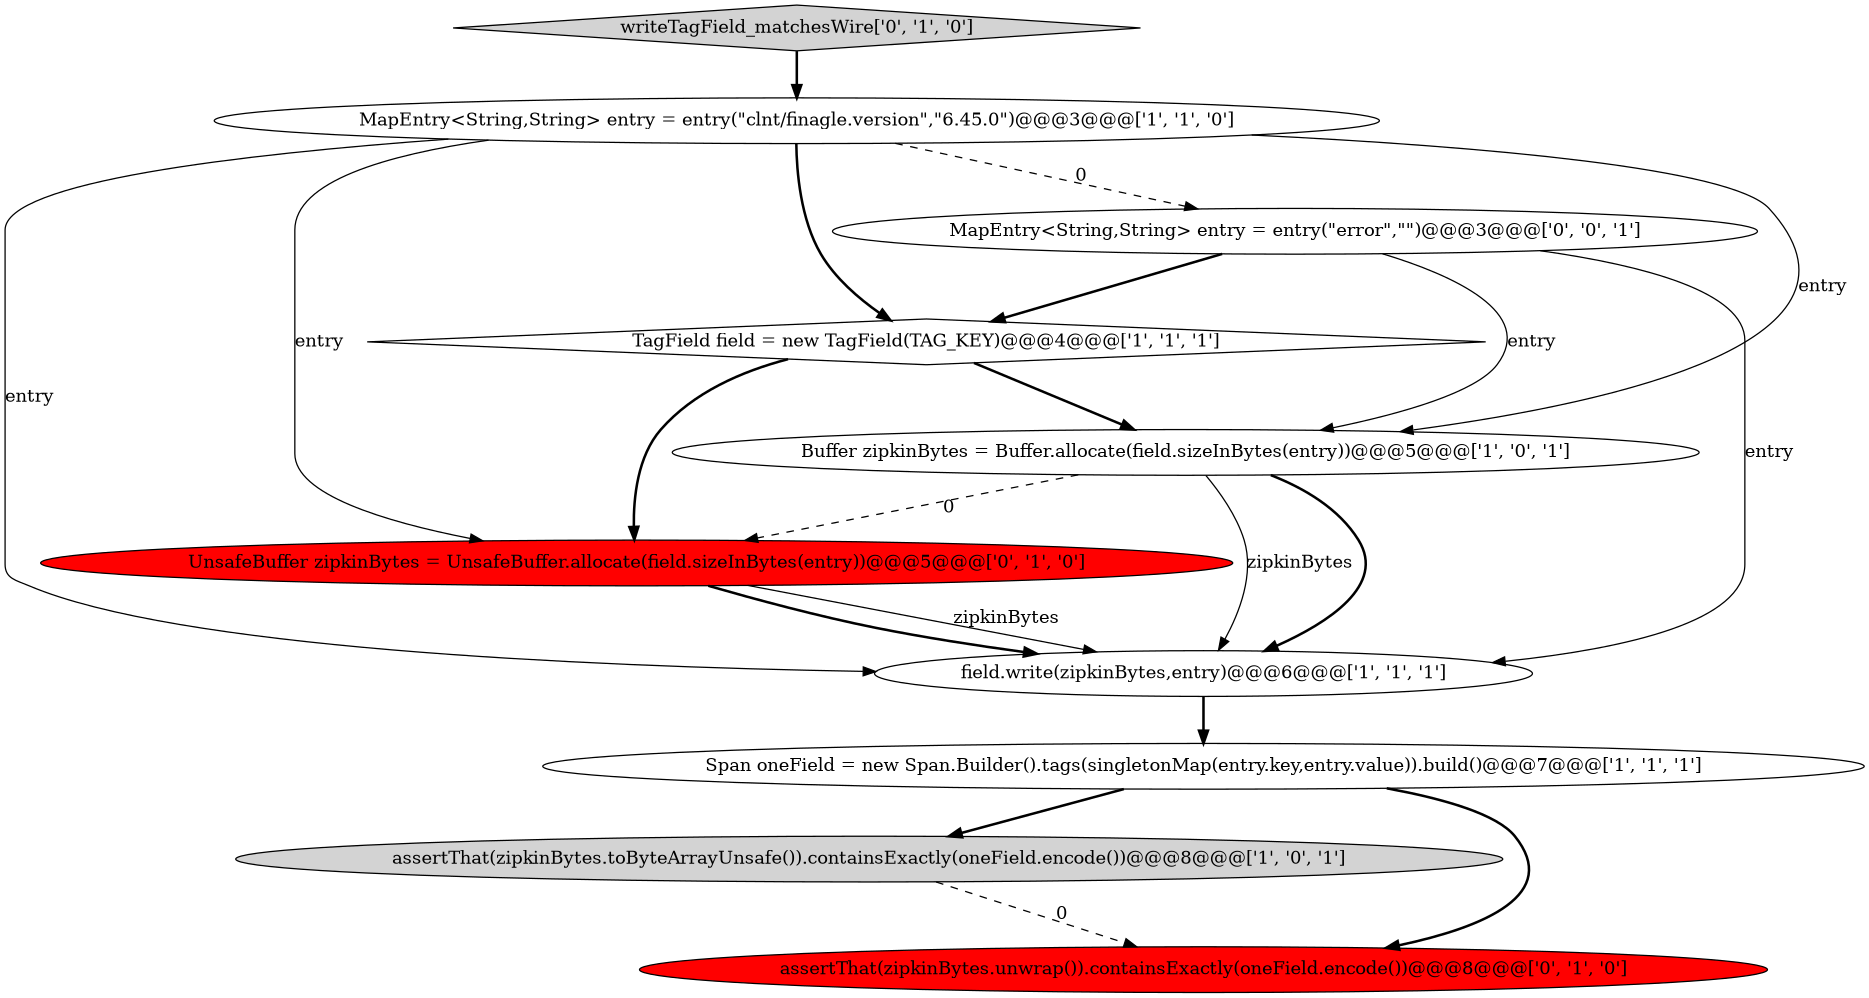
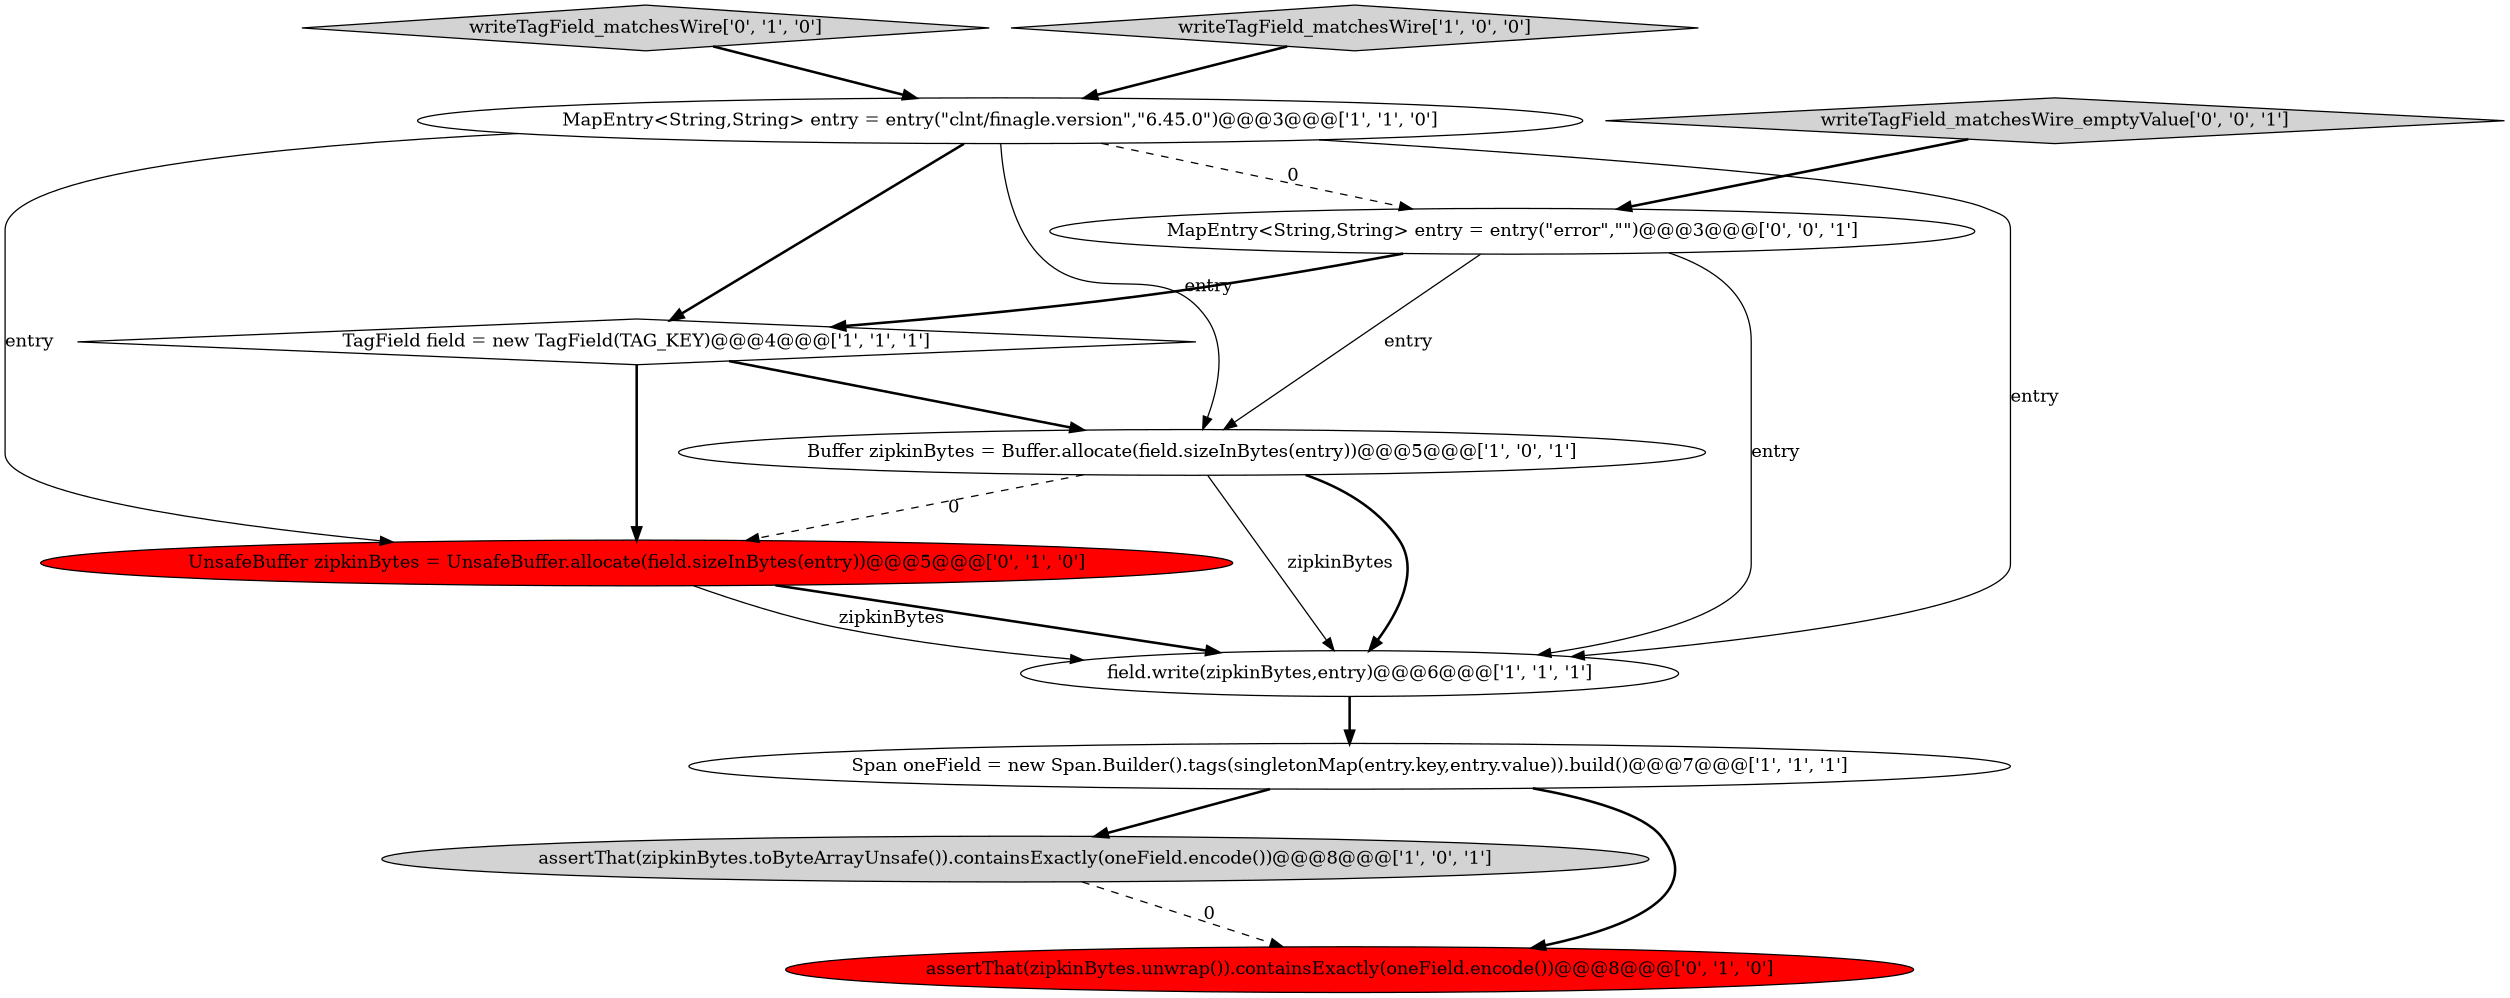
none -> (1355, 28)
none -> (2055, 121)
